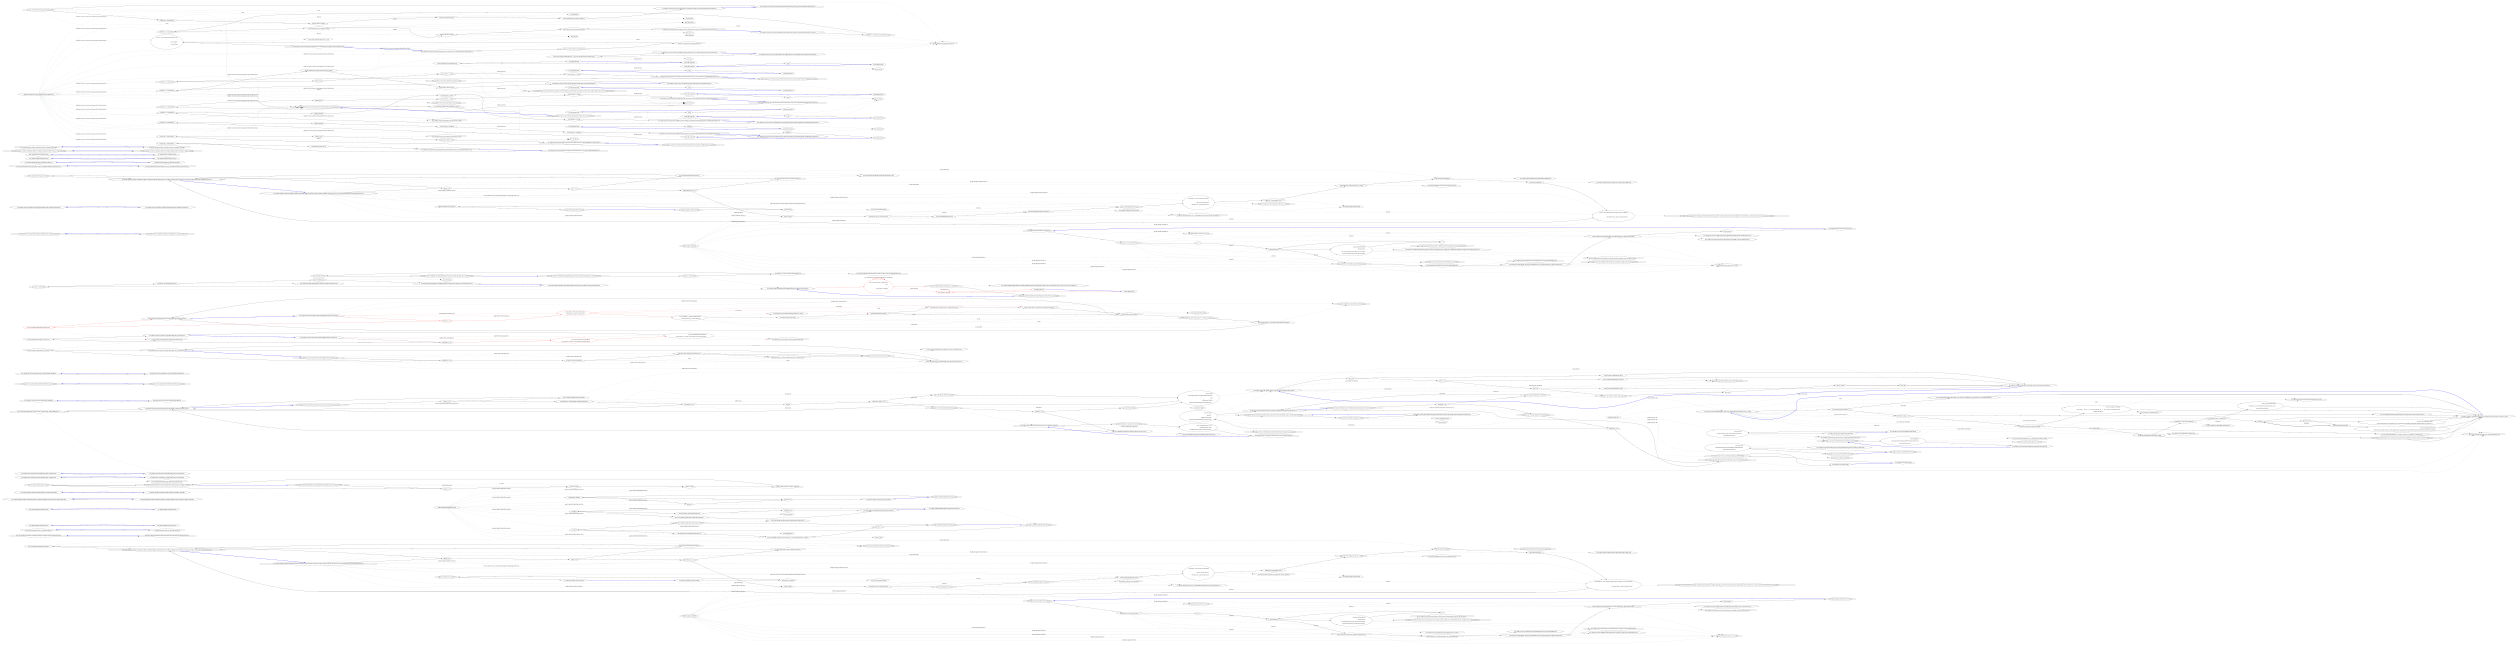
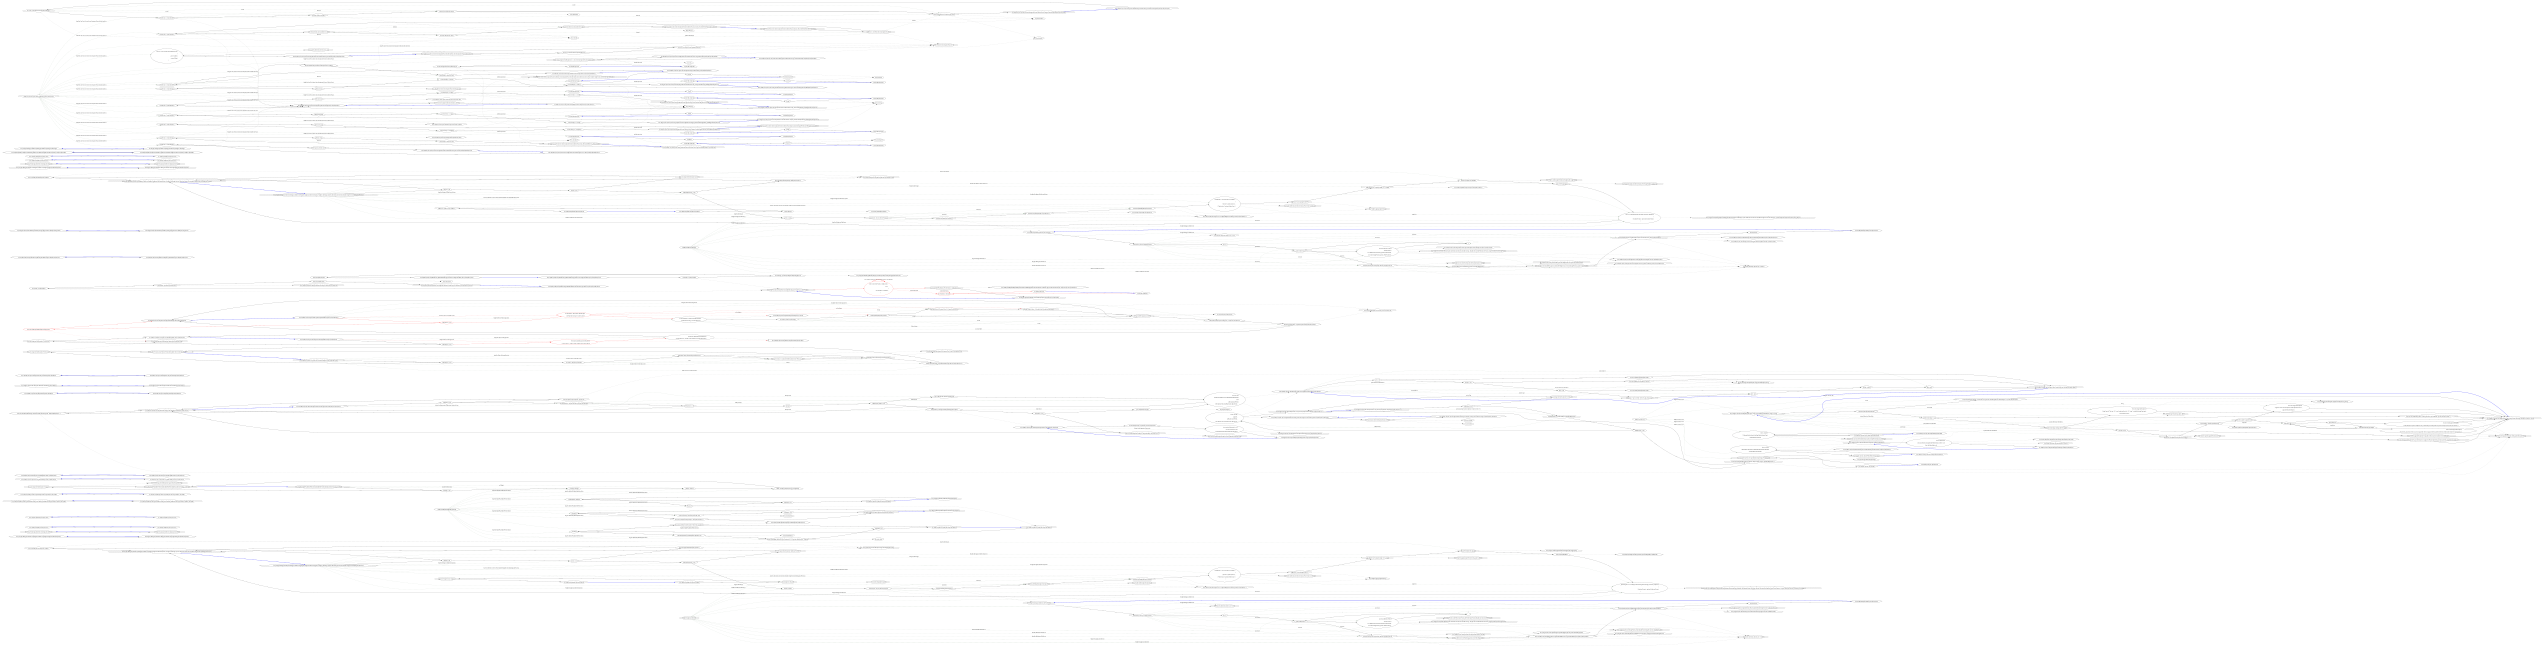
(729, 27) -> (911, 23)
(1442, 418) -> (1468, 420)
